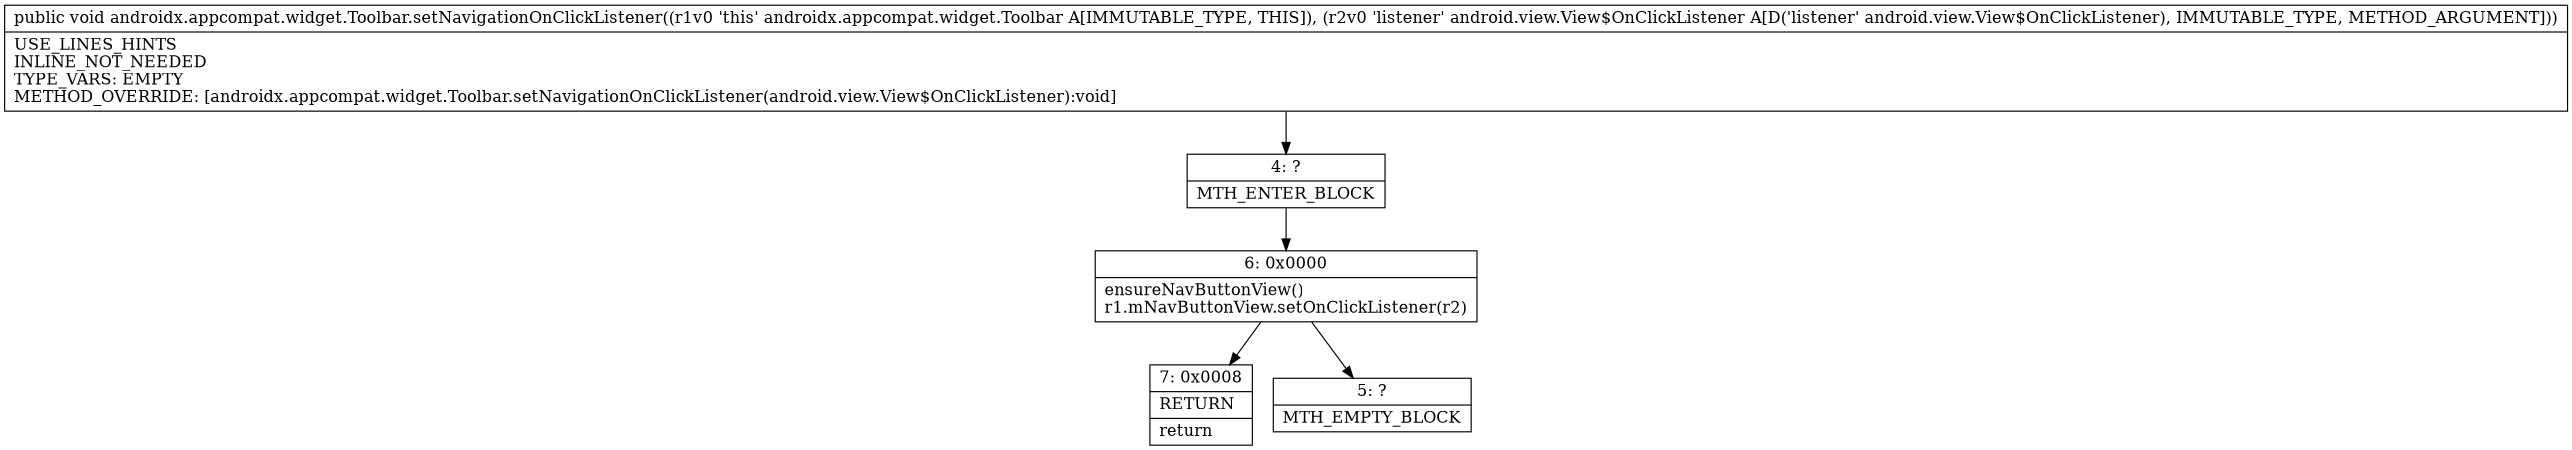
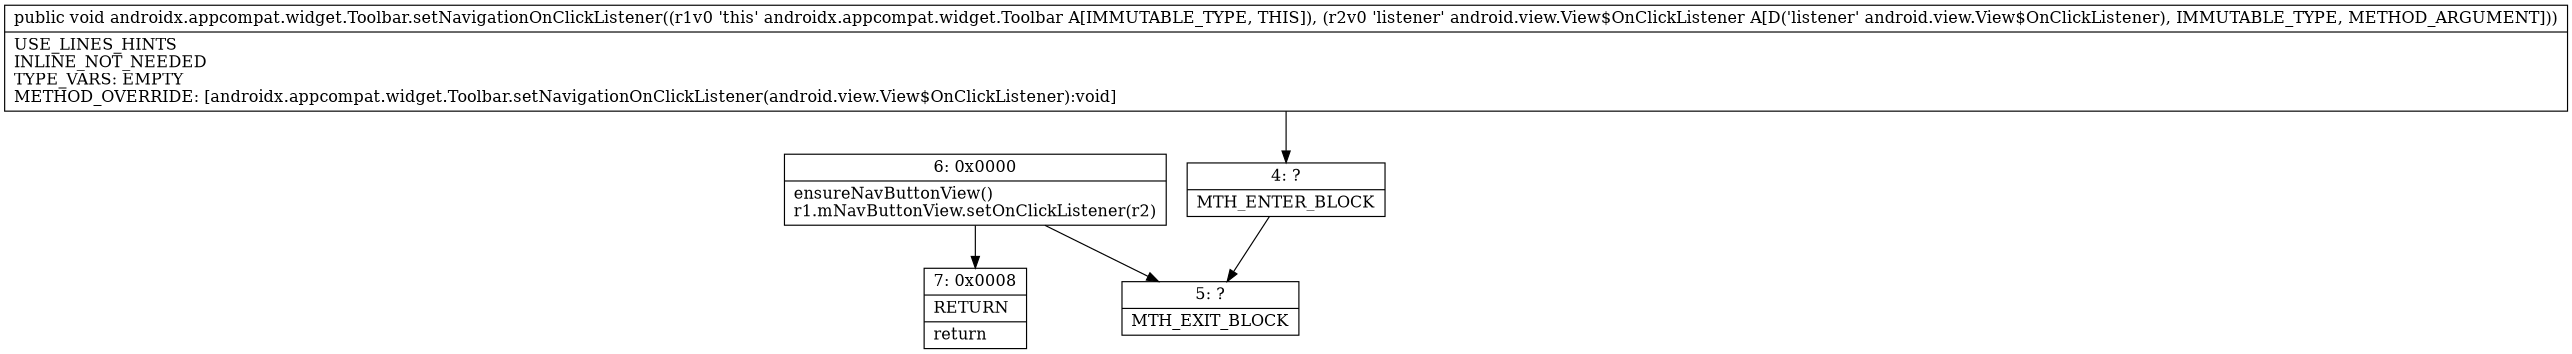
(1286, 224) -> (1252, 244)
(1372, 418) -> (1210, 321)
